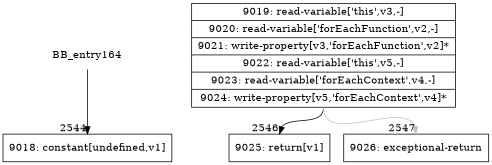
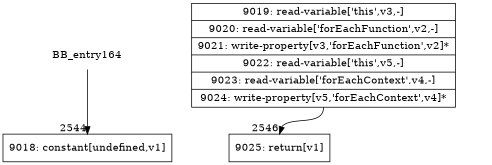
(416, 148) -> none
